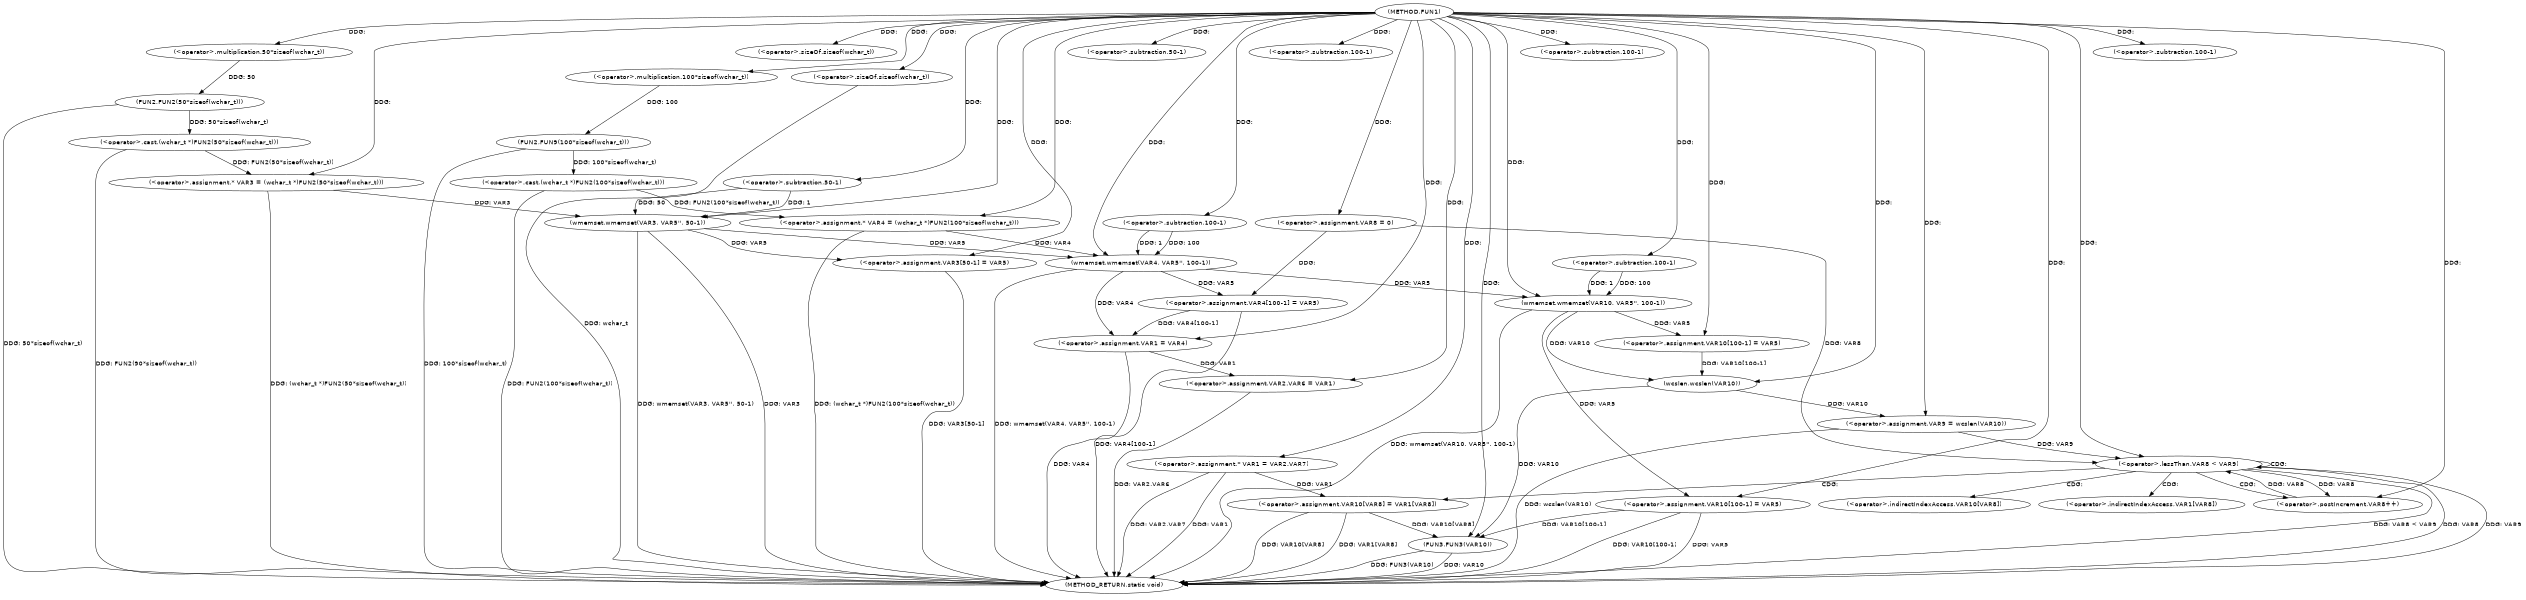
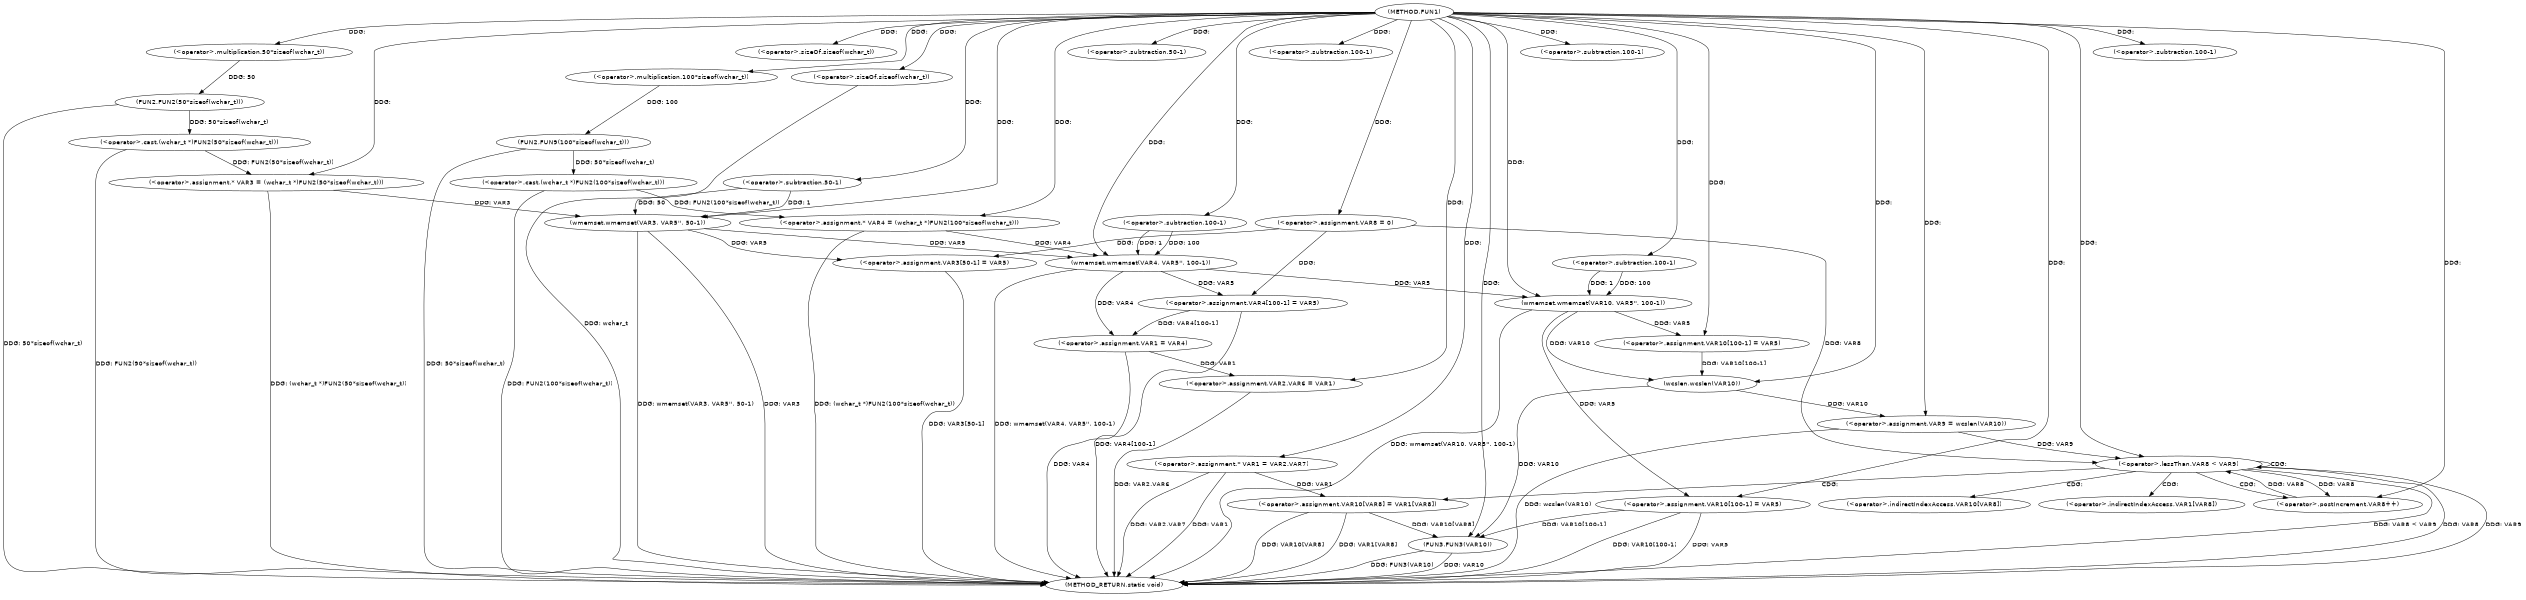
(1052, 34) -> (1131, 238)
(615, 163) -> (615, 163)
(1408, 252) -> none
(466, 364) -> (466, 364)
